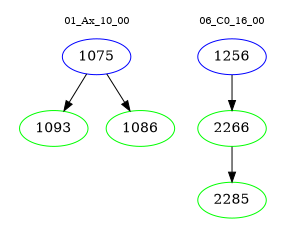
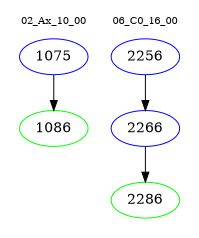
(97, 21) -> (54, 21)
(232, 57) -> (145, 57)
(54, 128) -> none
(232, 128) -> (145, 128)
(232, 200) -> (145, 200)
